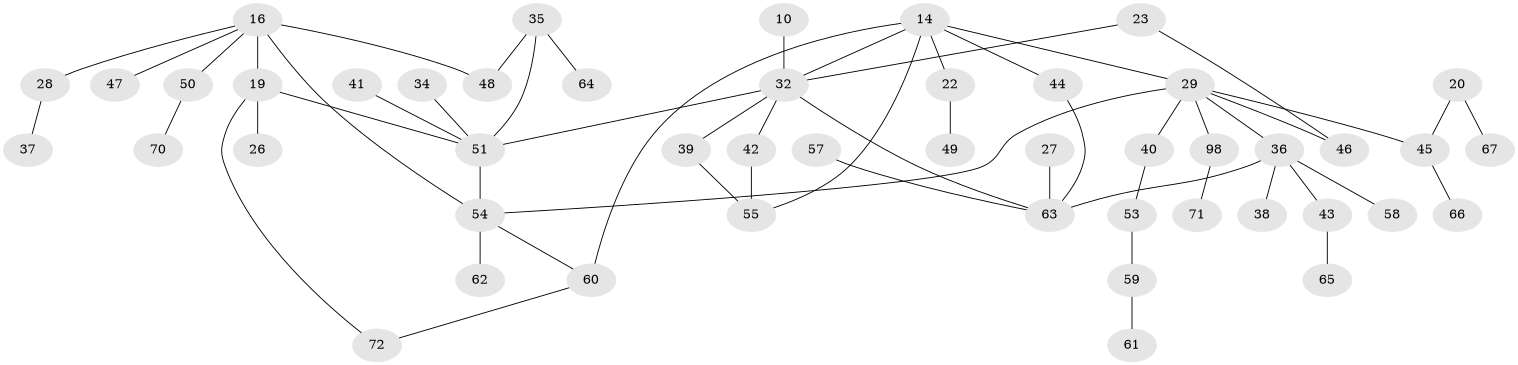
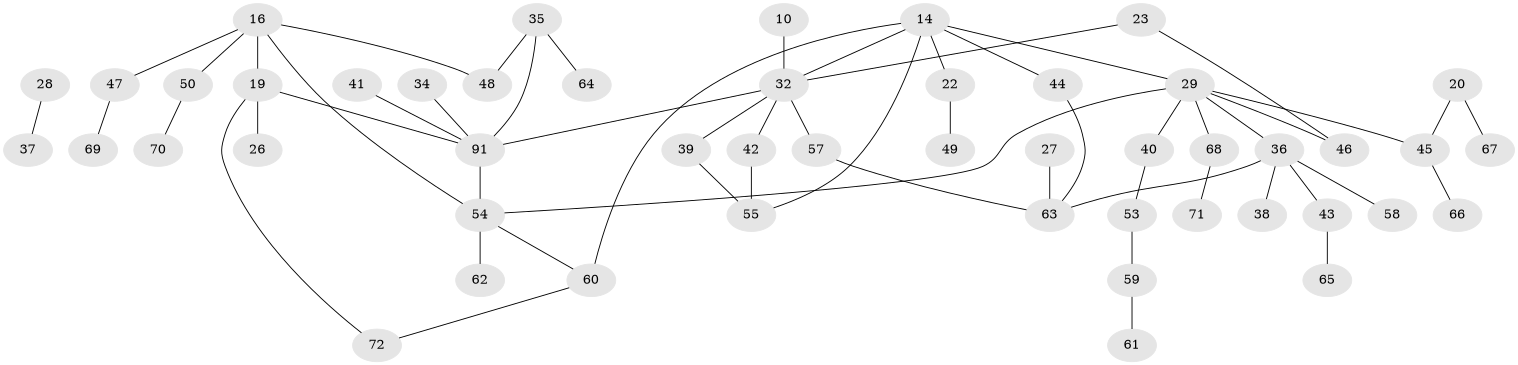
(149, 48) -> none
none -> (93, 150)
(480, 150) -> (480, 150)
(1214, 150) -> (1214, 150)
(909, 162) -> (800, 118)
